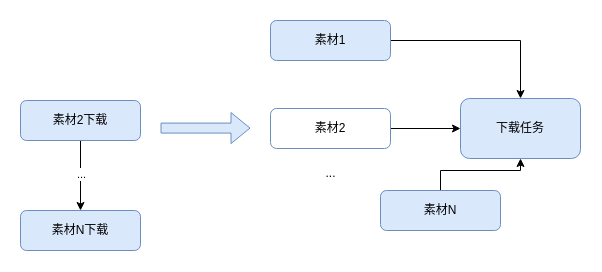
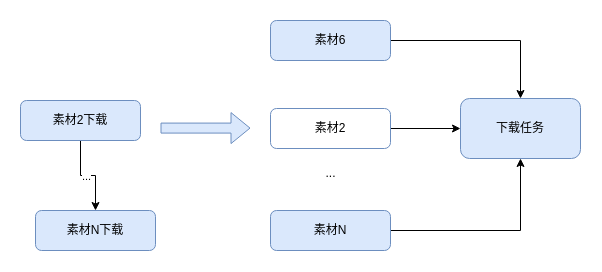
(331, 41) -> (331, 41)
(441, 211) -> (331, 231)
(81, 231) -> (96, 231)
